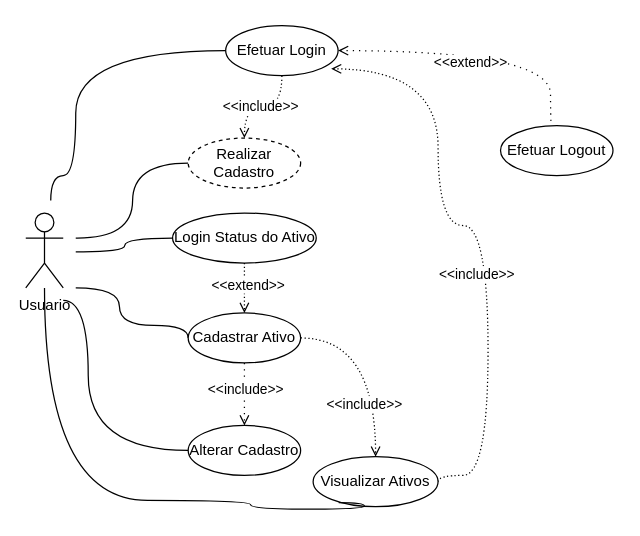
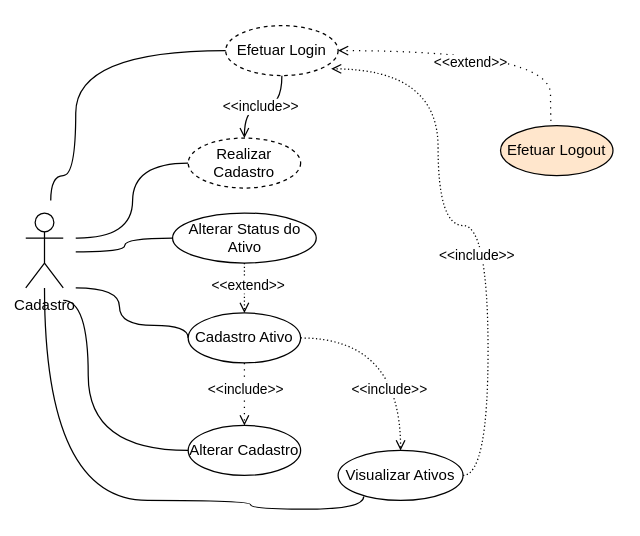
(282, 51) -> (282, 51)
(281, 87) -> (281, 87)
(557, 151) -> (557, 151)
(245, 238) -> (245, 238)
(45, 306) -> (45, 306)
(244, 338) -> (244, 338)
(376, 482) -> (401, 476)
